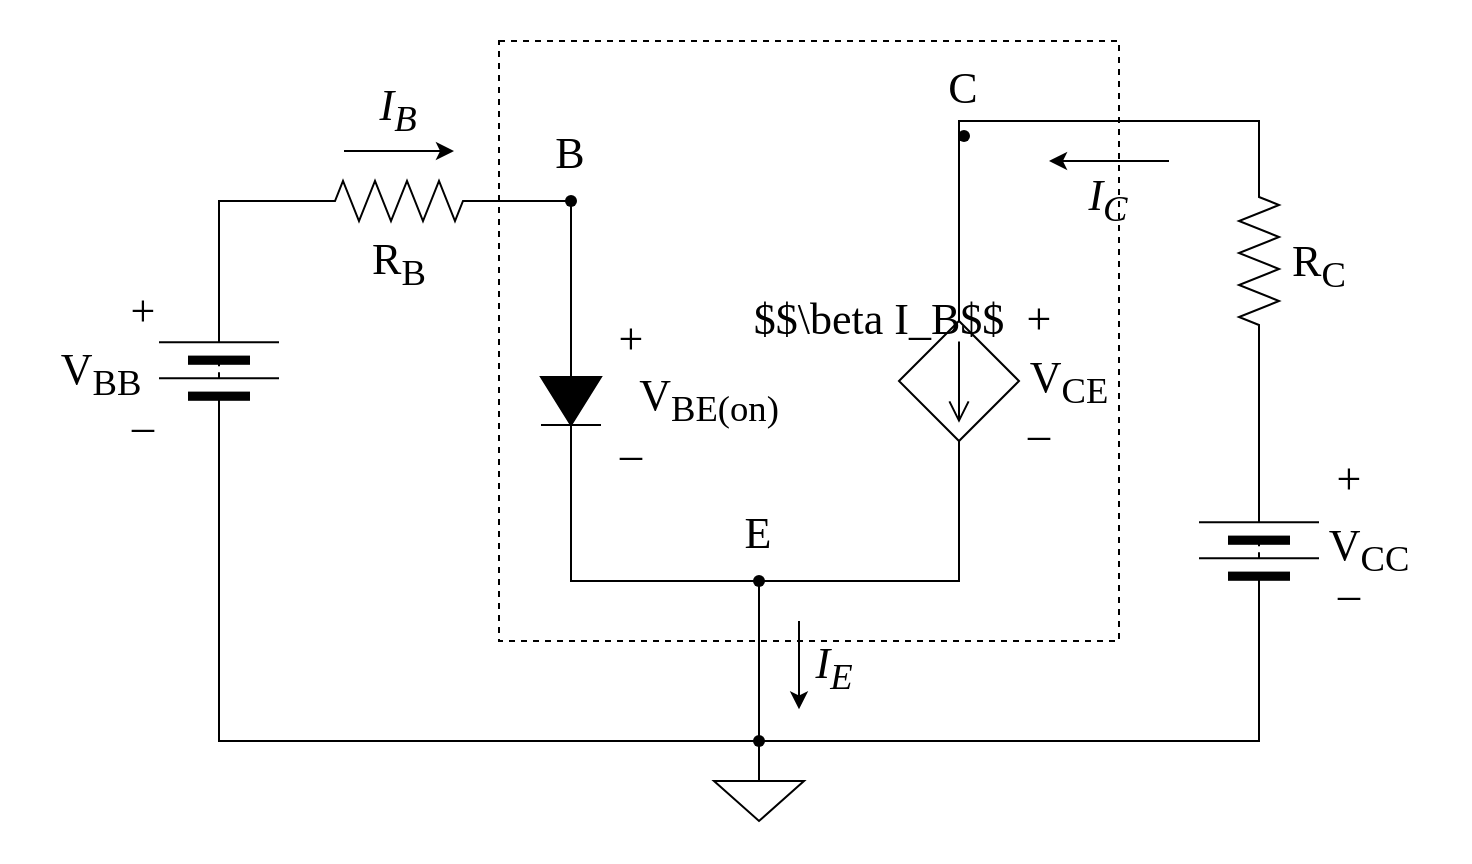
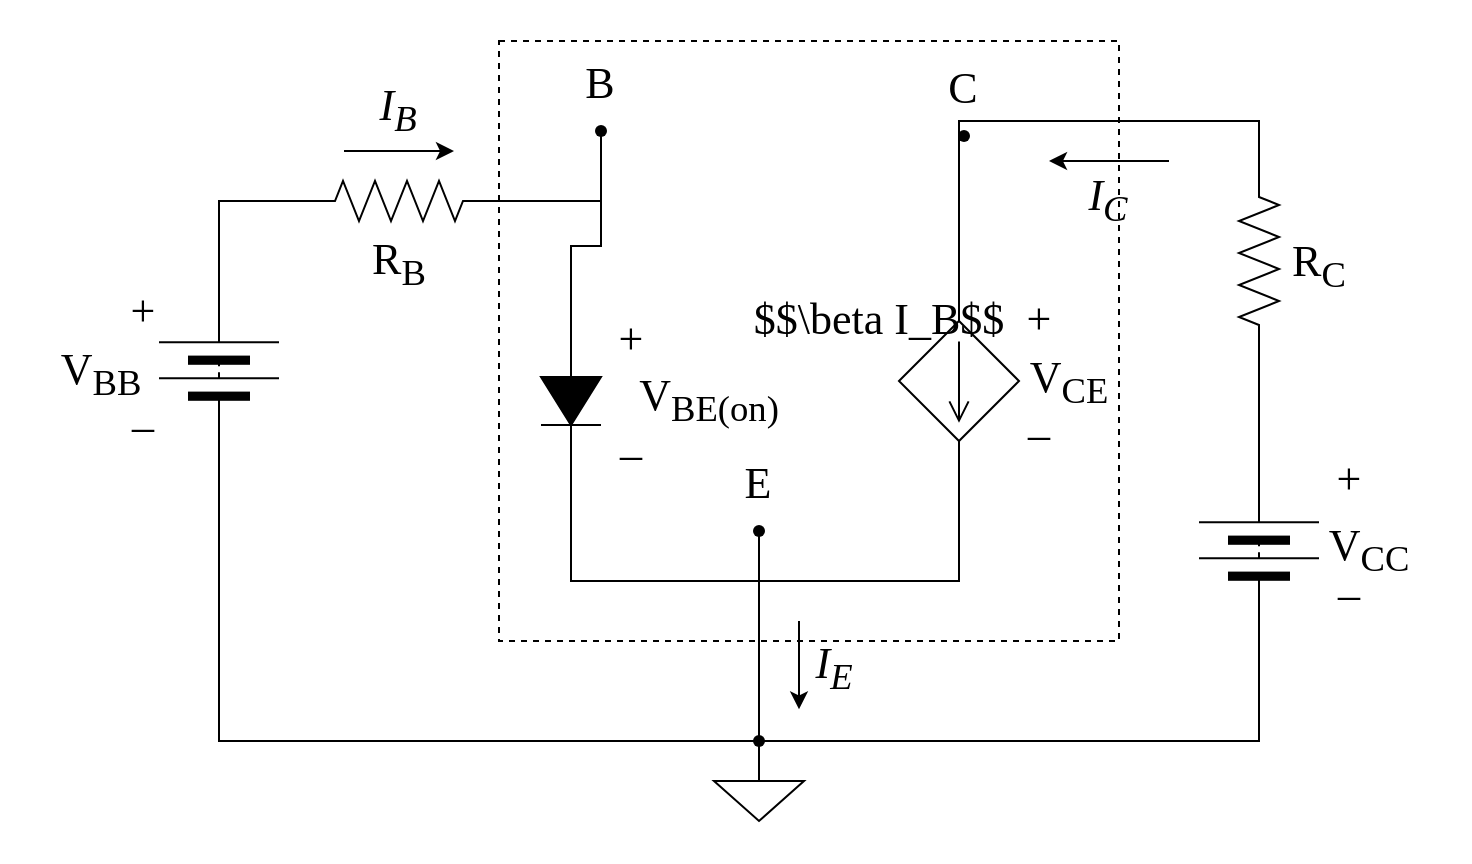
(571, 201) -> (601, 131)
(759, 581) -> (759, 531)
